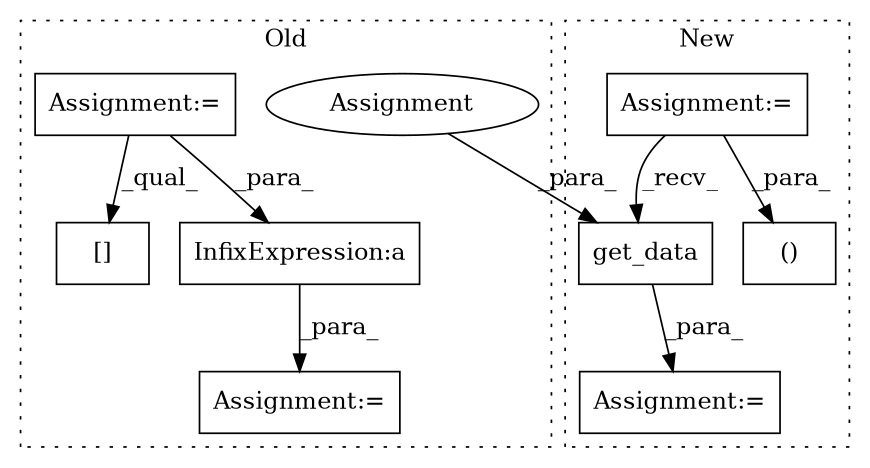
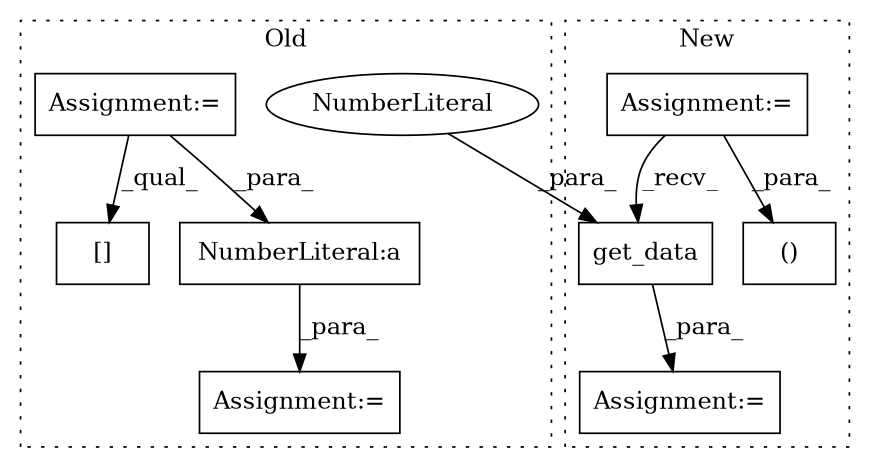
(402, 104) -> (402, 104)
(300, 253) -> (300, 253)
